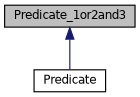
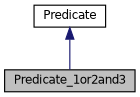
(70, 55) -> (70, 55)
